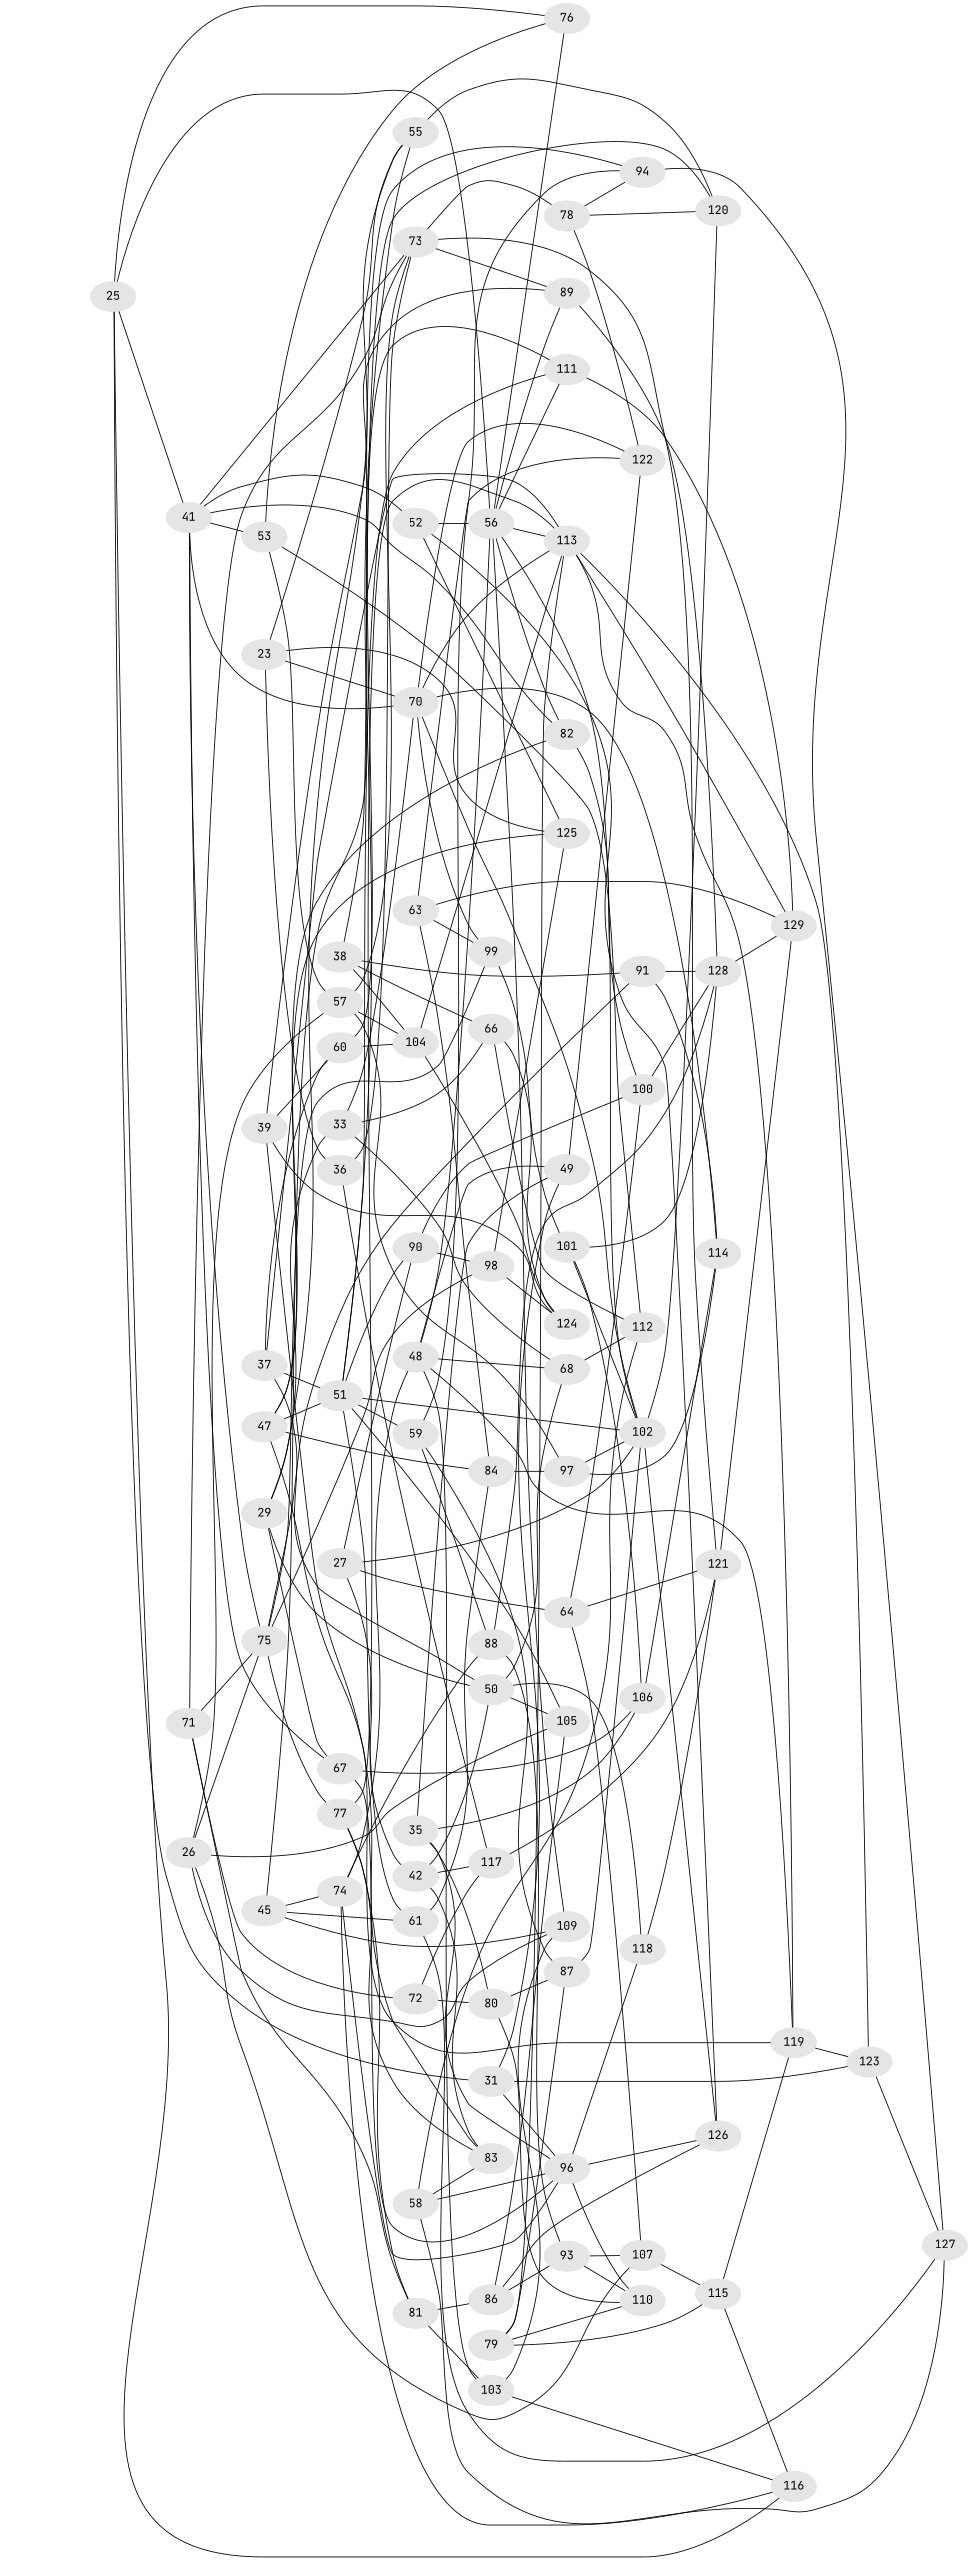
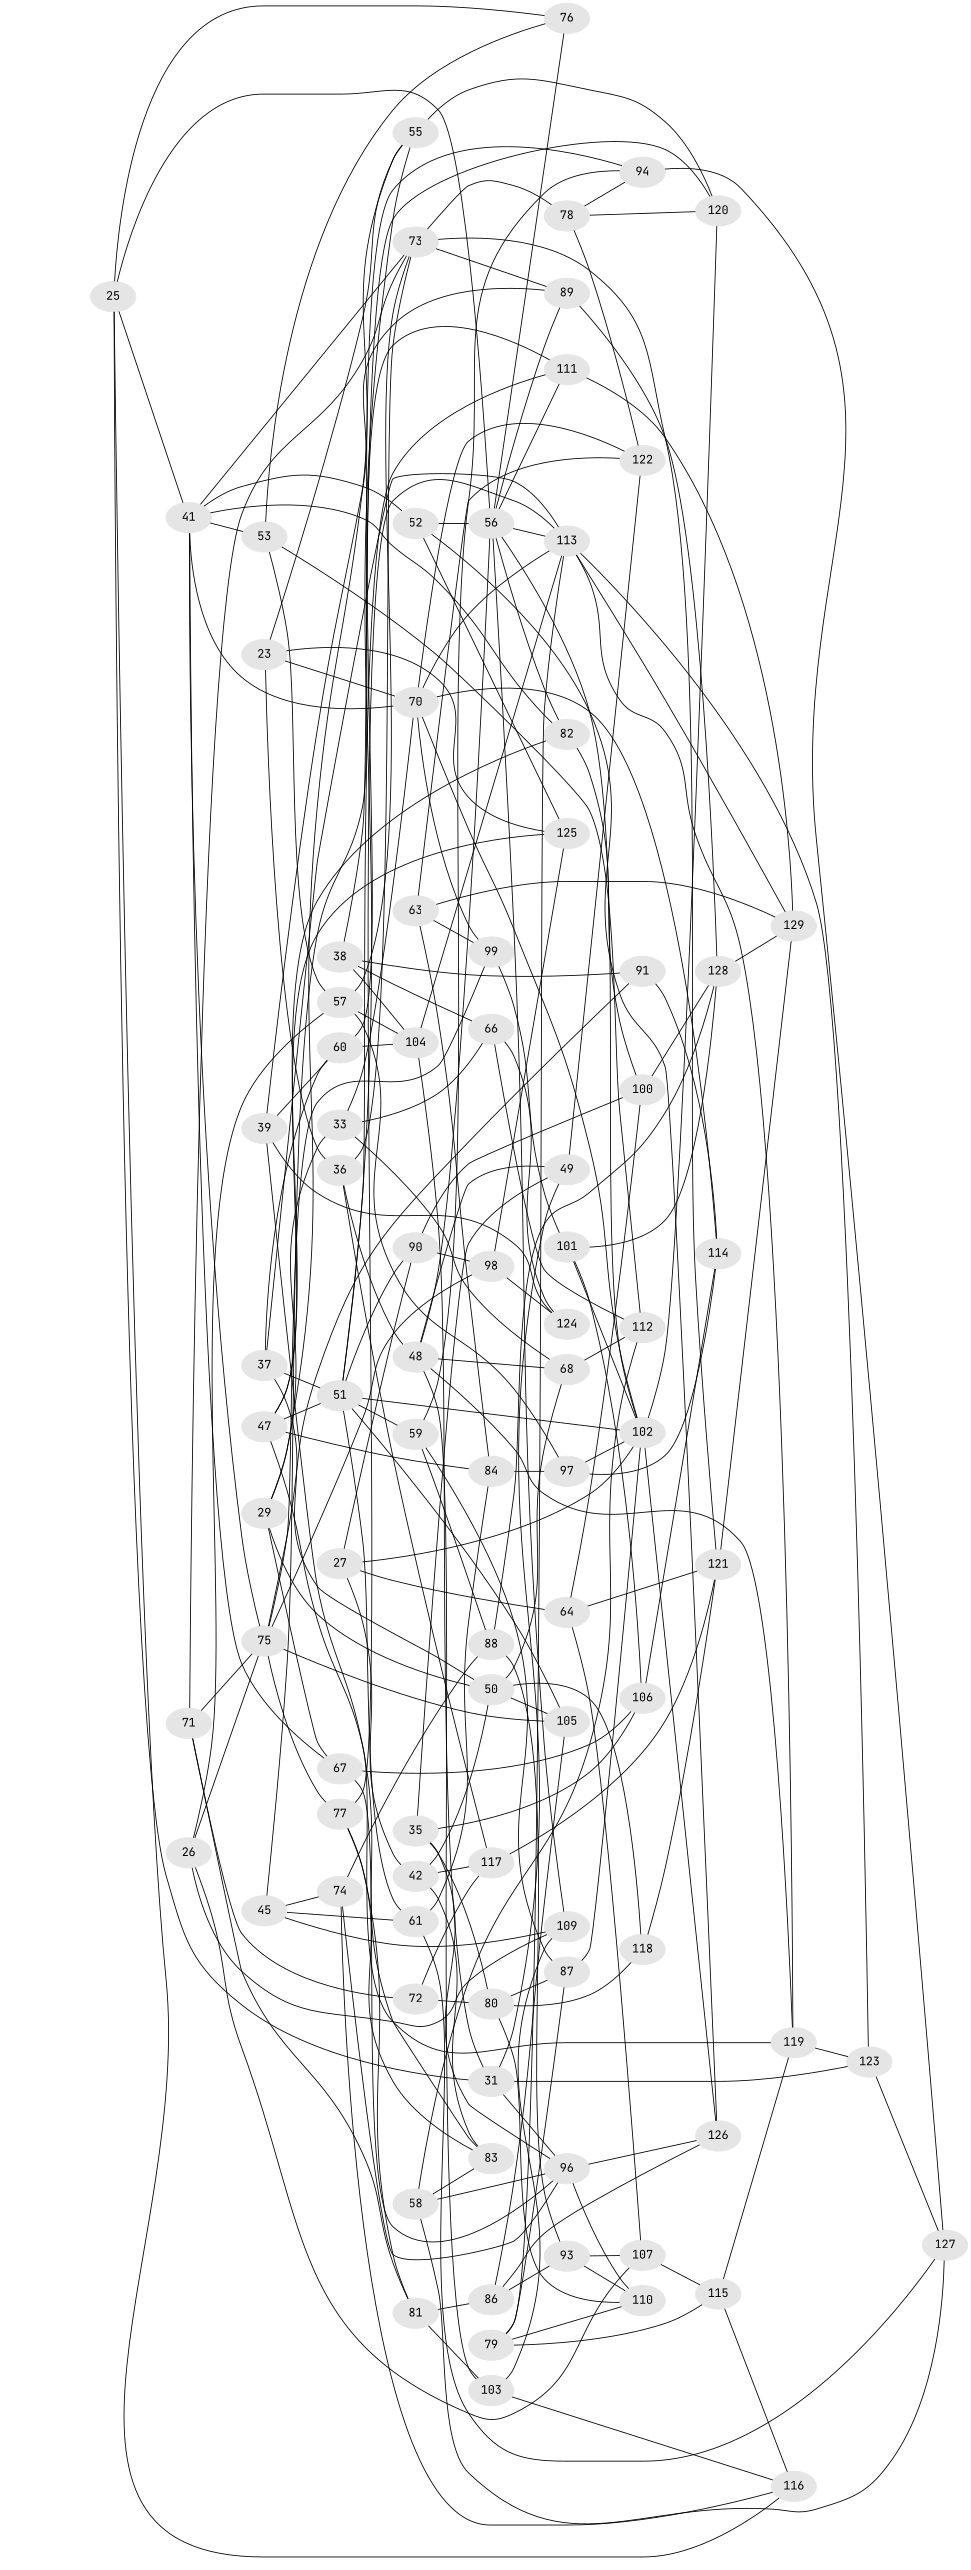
(678, 971) -> none
(497, 1181) -> (444, 1386)
(378, 1637) -> (382, 1307)
(385, 1816) -> (411, 1697)
(605, 2059) -> (578, 1999)
